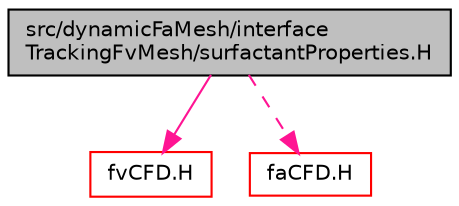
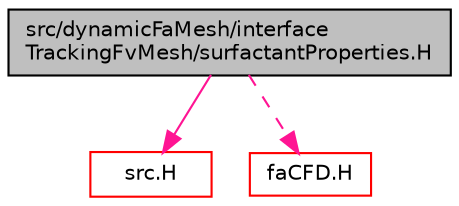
(151, 174) -> (151, 174)
